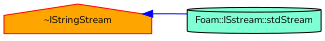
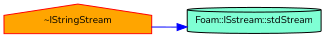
(170, 14) -> (164, 27)
